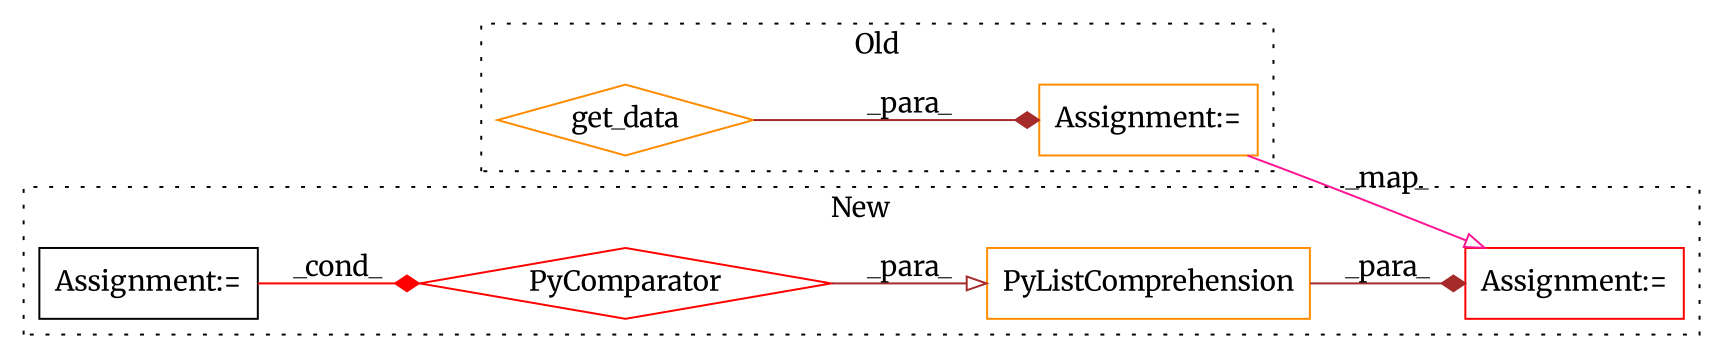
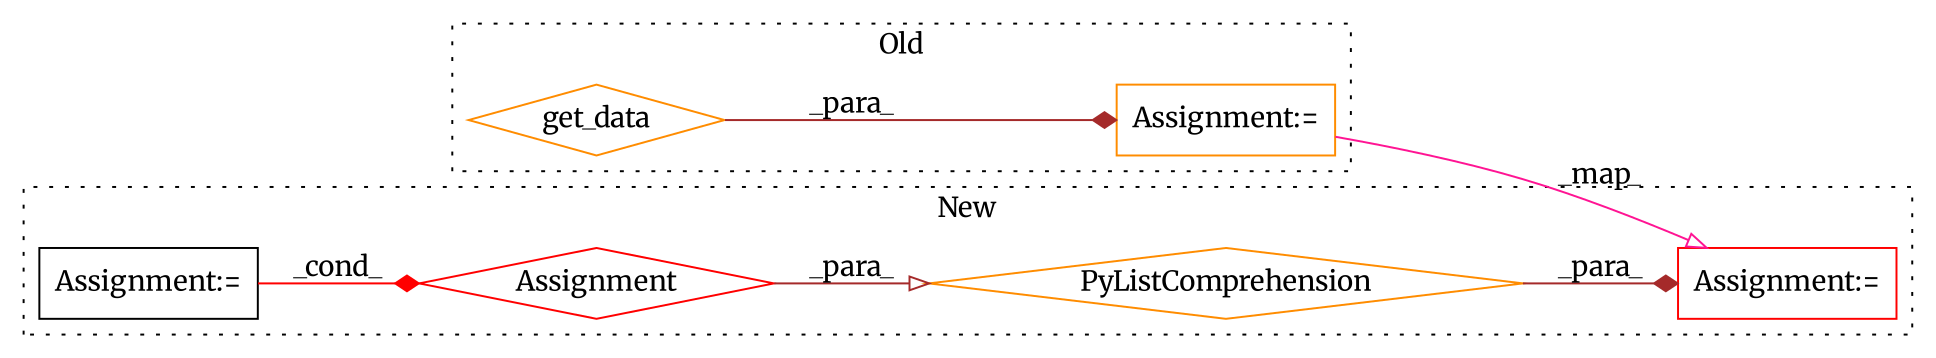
(625, 283) -> (596, 283)
(1148, 283) -> (1226, 283)
